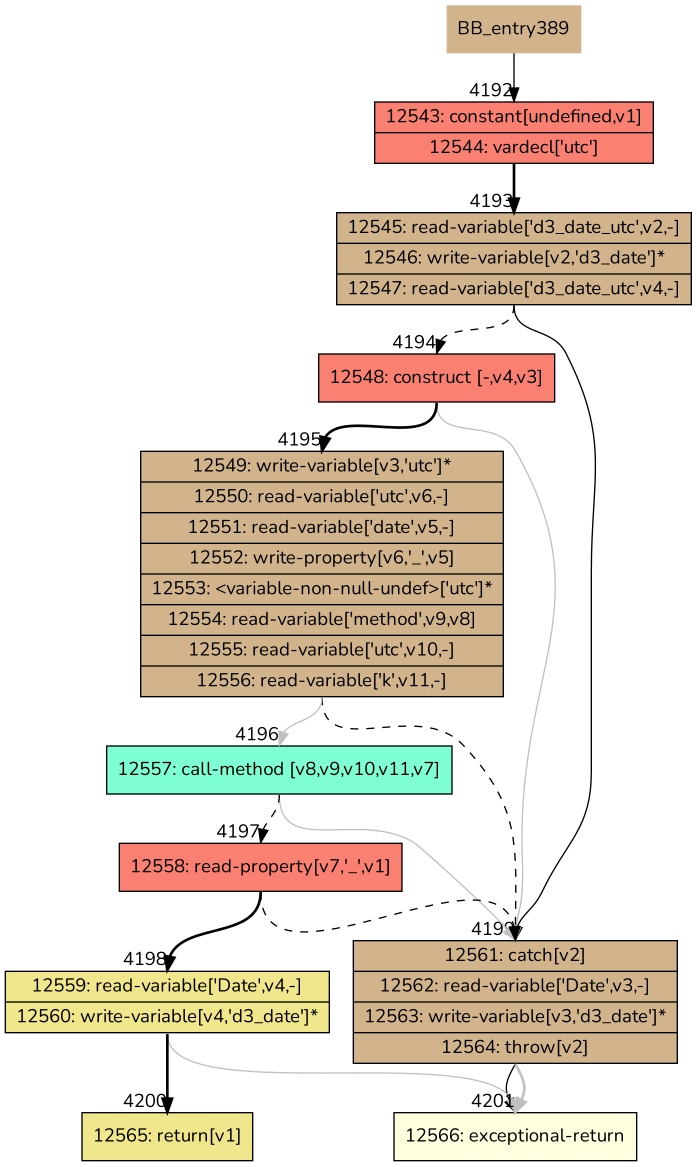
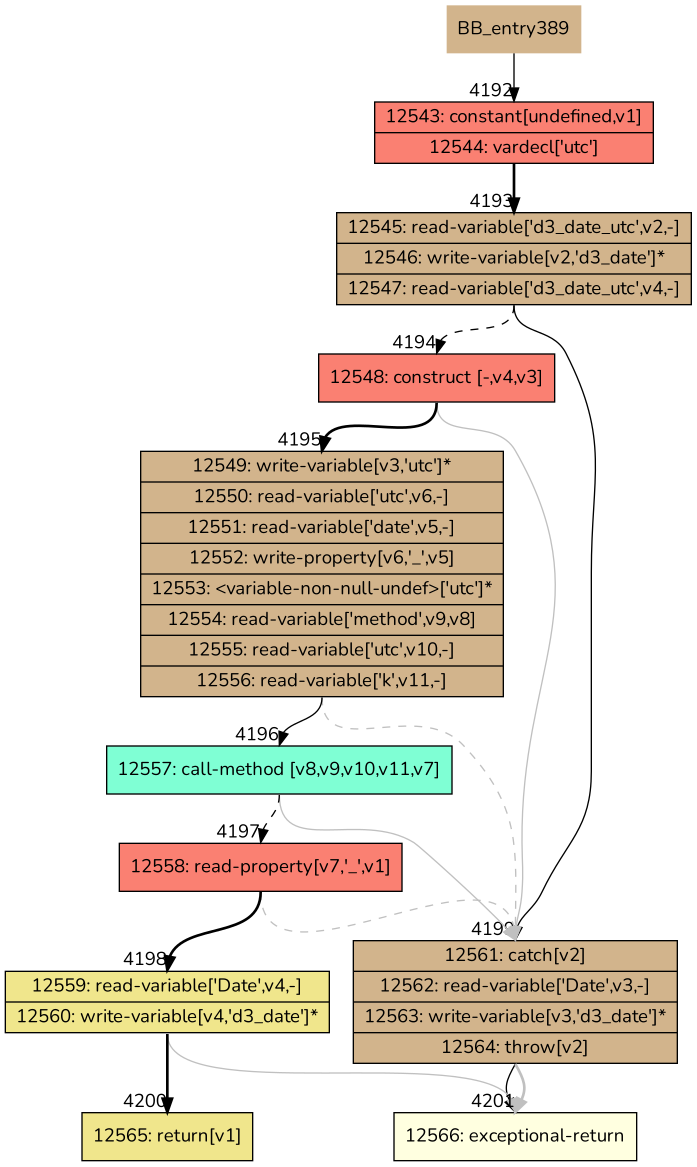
(307, 718) -> (307, 718)
(473, 757) -> (473, 757)
(381, 918) -> (381, 918)
